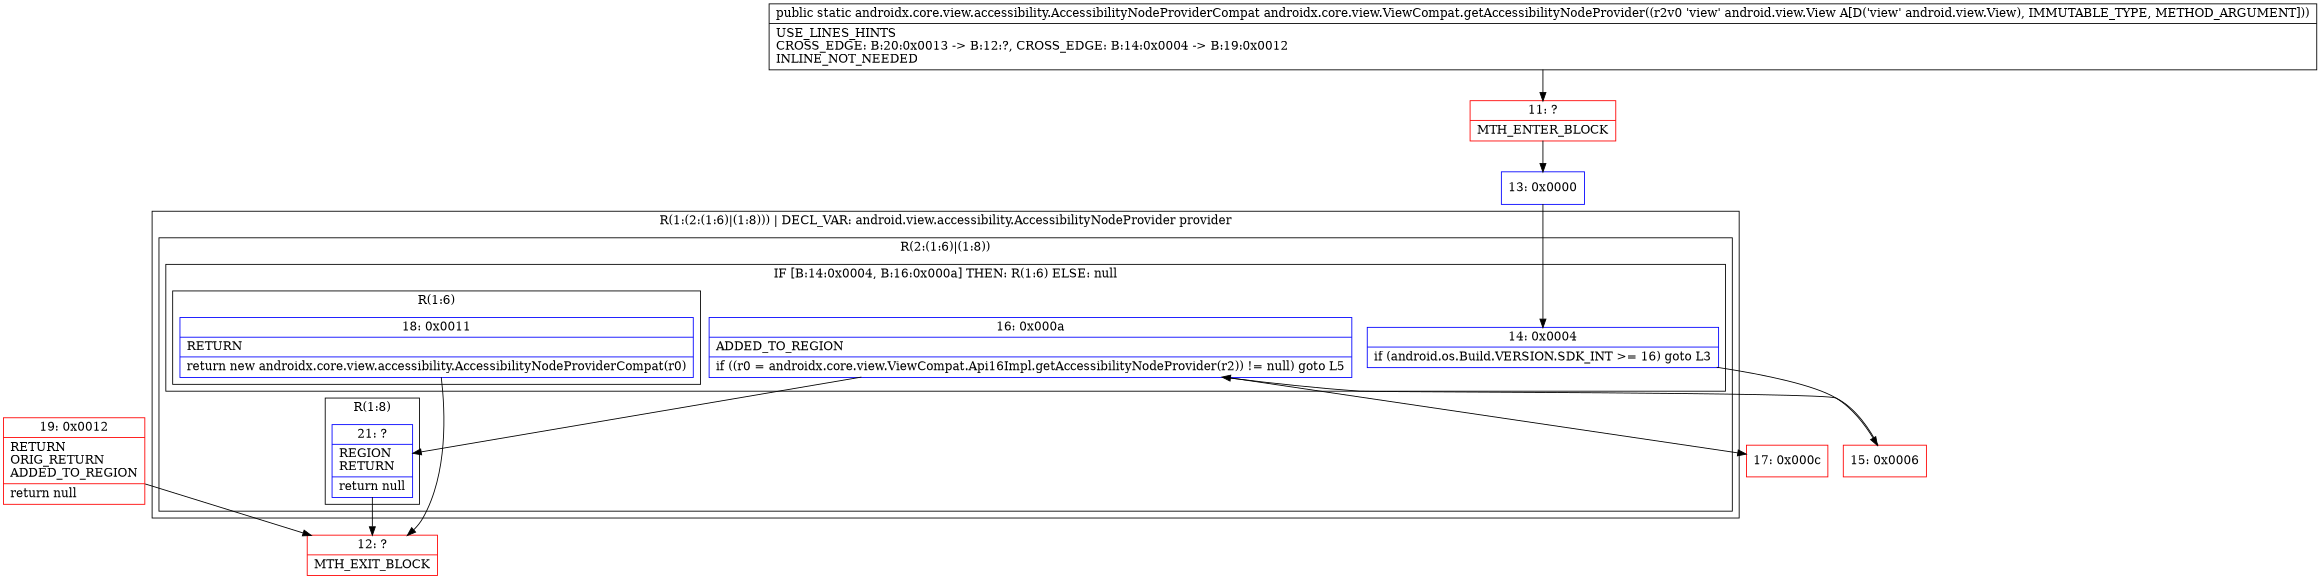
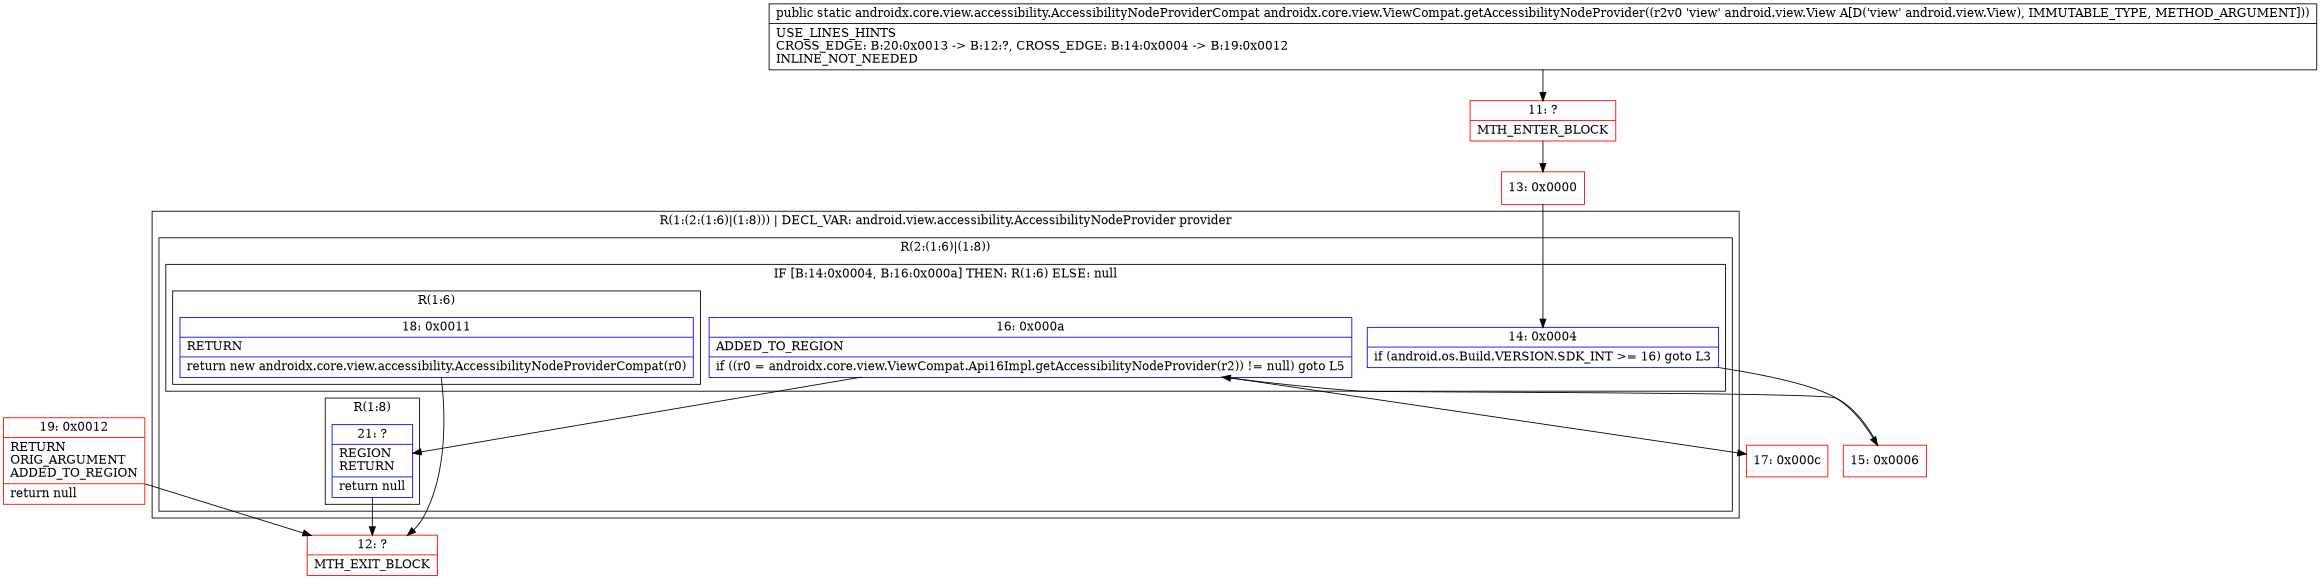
(1543, 188) -> (1543, 188)
(57, 460) -> (68, 460)
